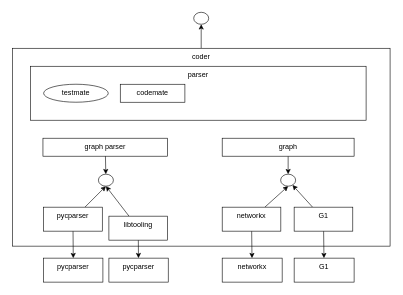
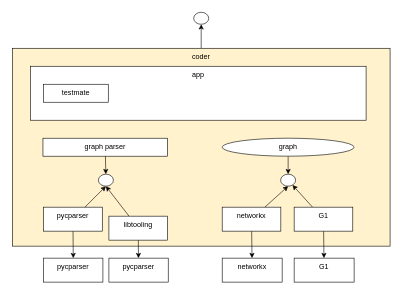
(198, 75) -> (198, 75)
(76, 93) -> (76, 93)
(153, 93) -> none
(201, 147) -> (201, 147)
(288, 147) -> (288, 147)
